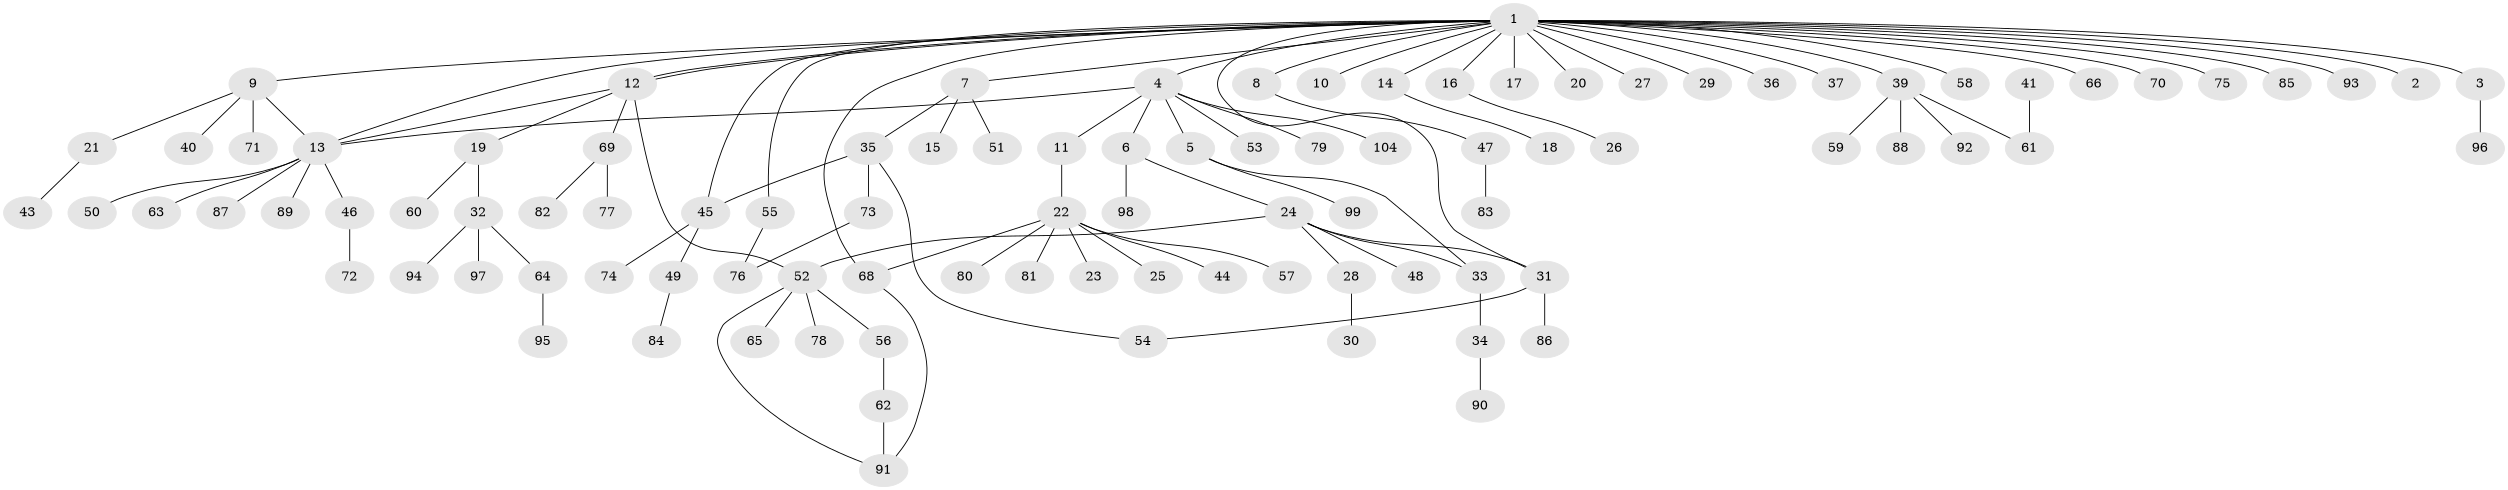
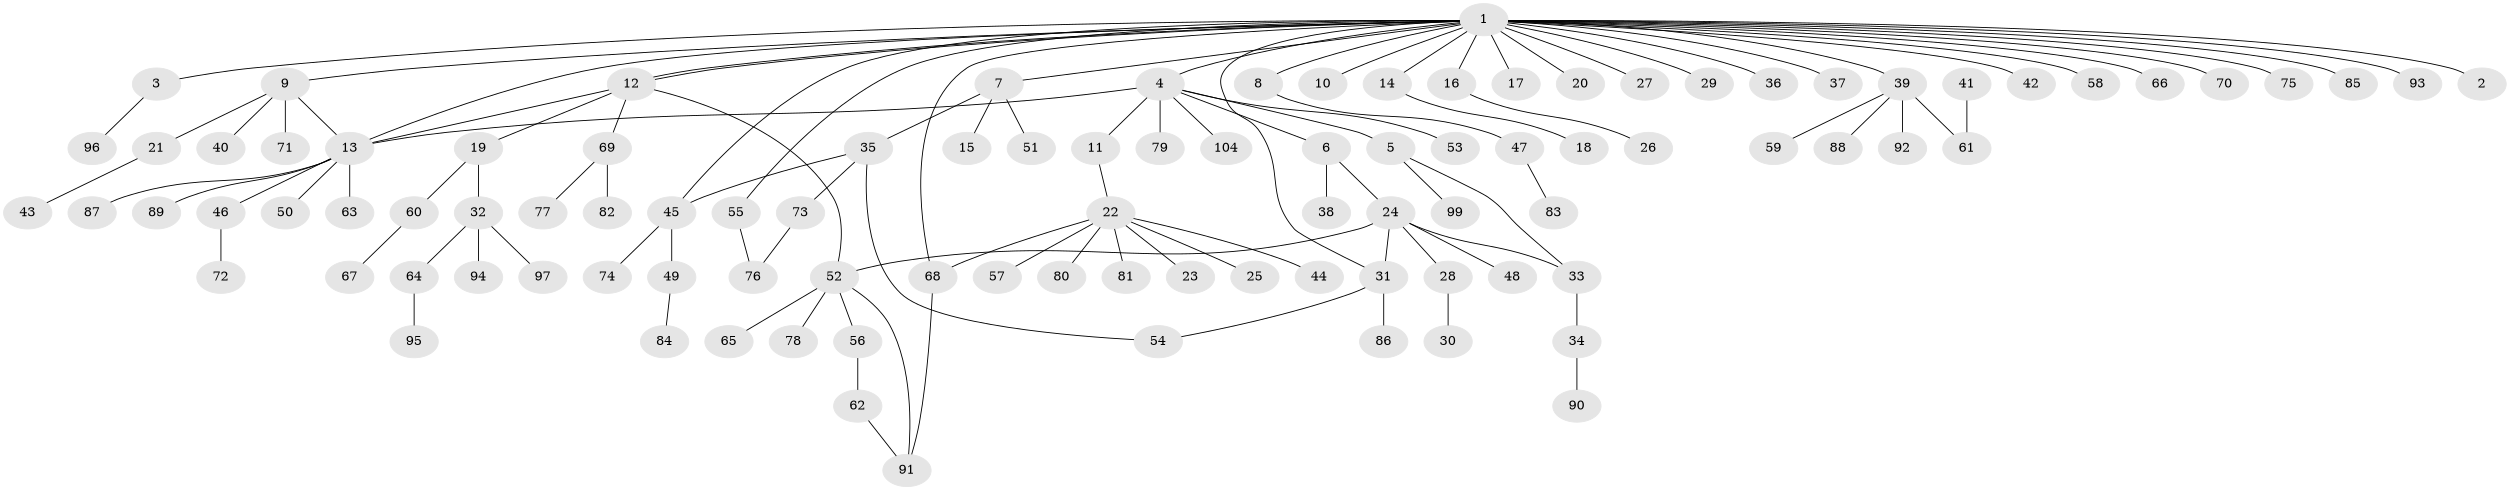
none -> (2031, 84)
(1126, 213) -> (1326, 213)
none -> (350, 277)
